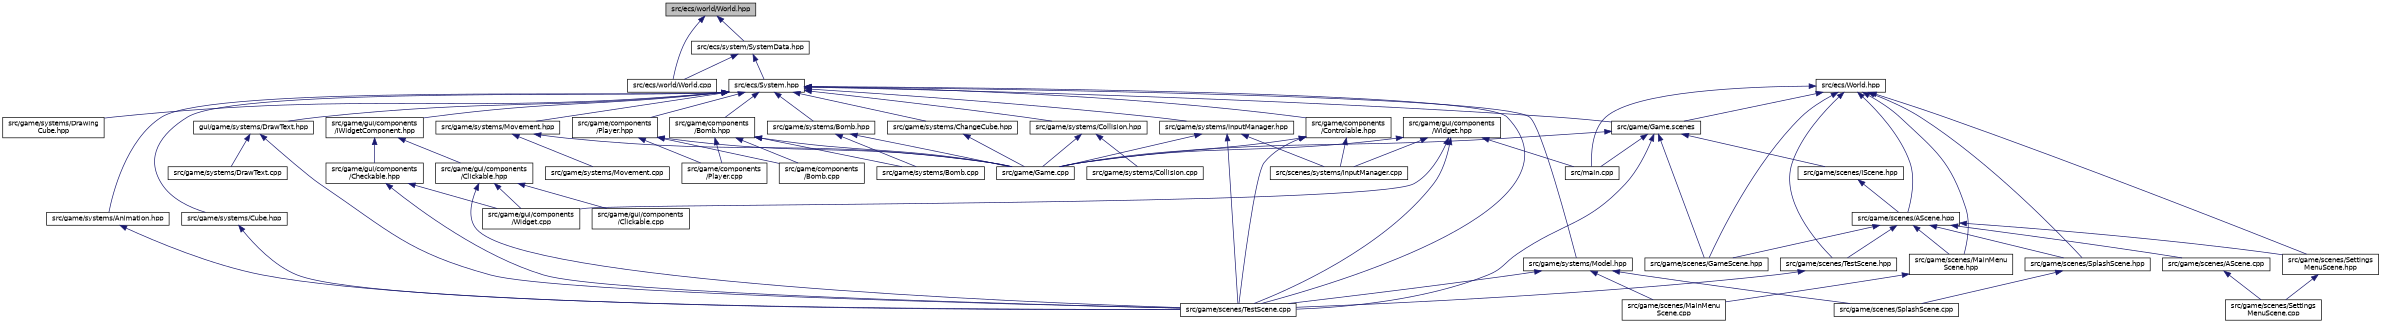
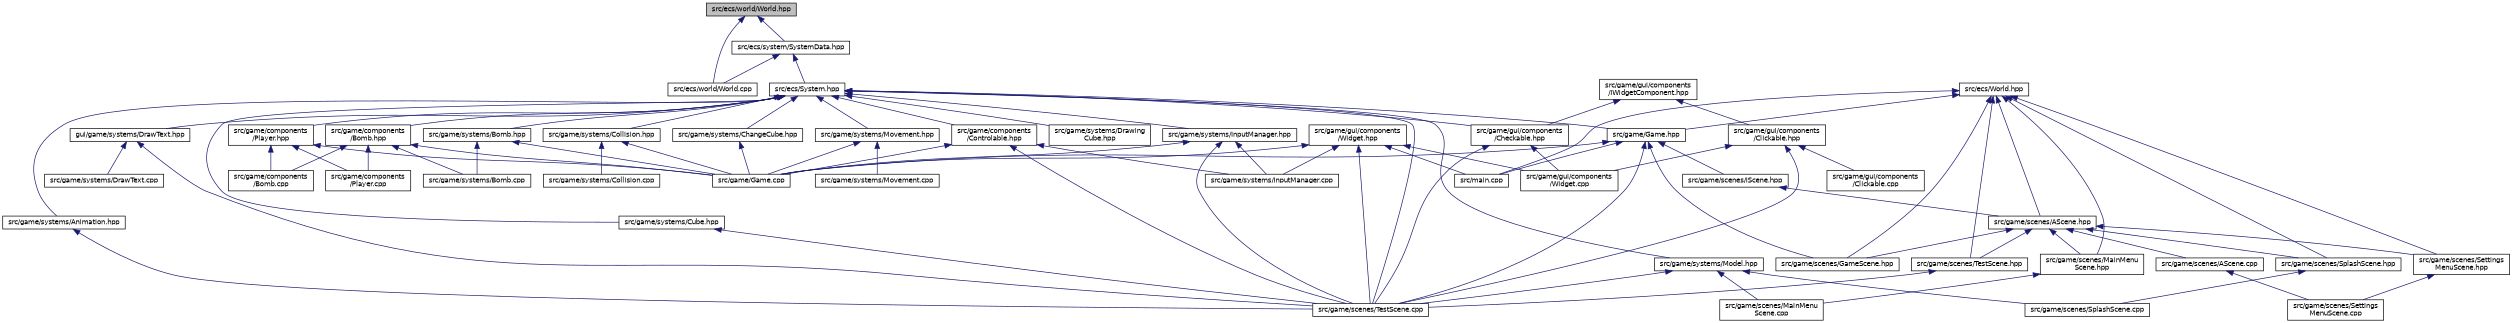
(498, 109) -> (1162, 102)
(1656, 128) -> (1646, 135)
(1339, 173) -> (1272, 181)
